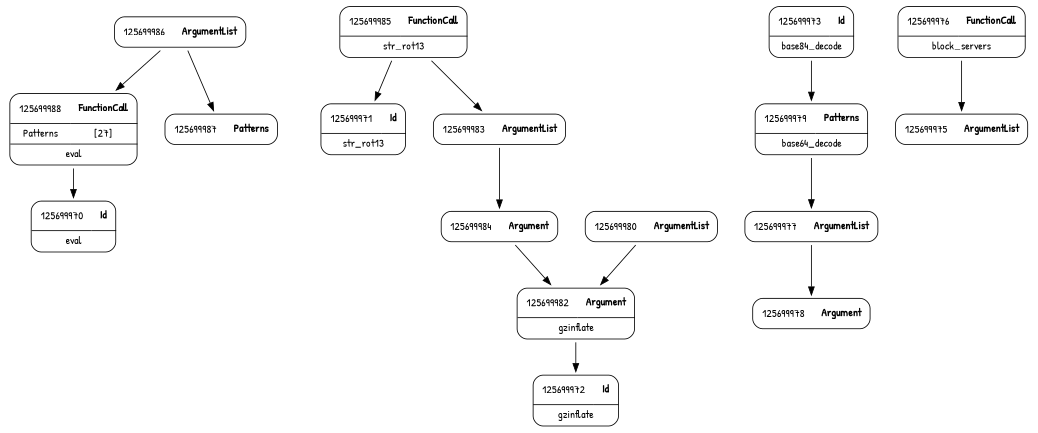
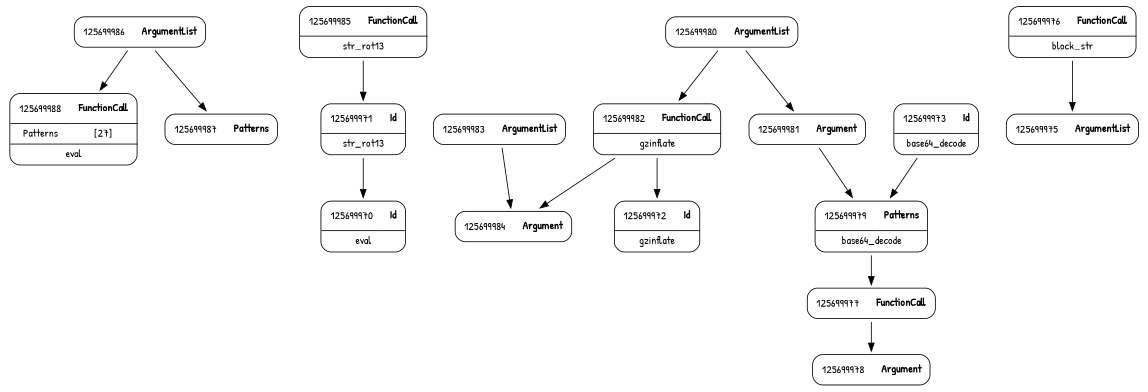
(812, 46) -> (937, 143)
(962, 46) -> (1073, 46)
(454, 83) -> none
none -> (807, 129)
(73, 179) -> (363, 174)
(841, 226) -> (901, 302)
(530, 262) -> (581, 181)
(606, 302) -> (687, 118)
